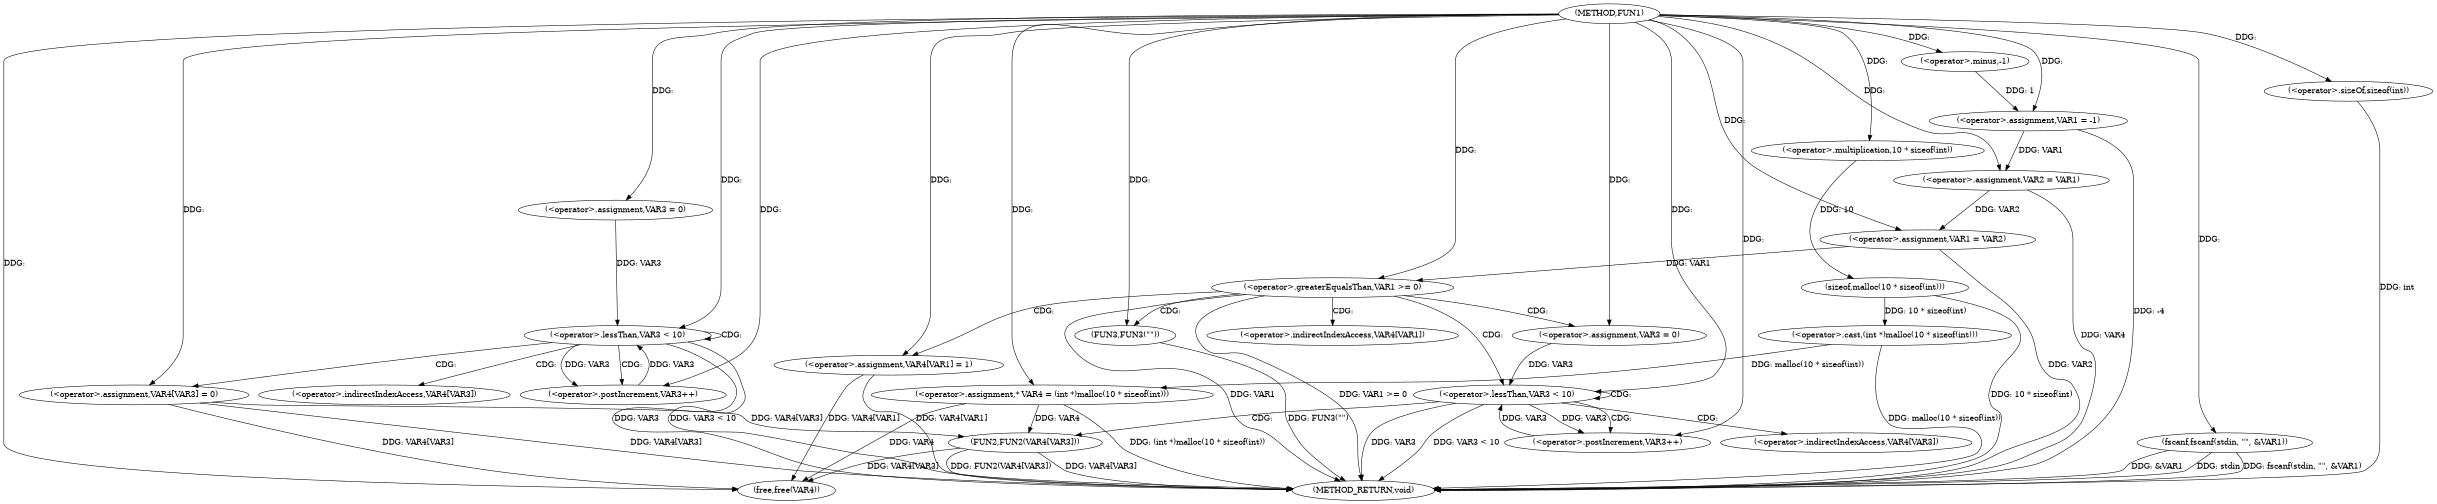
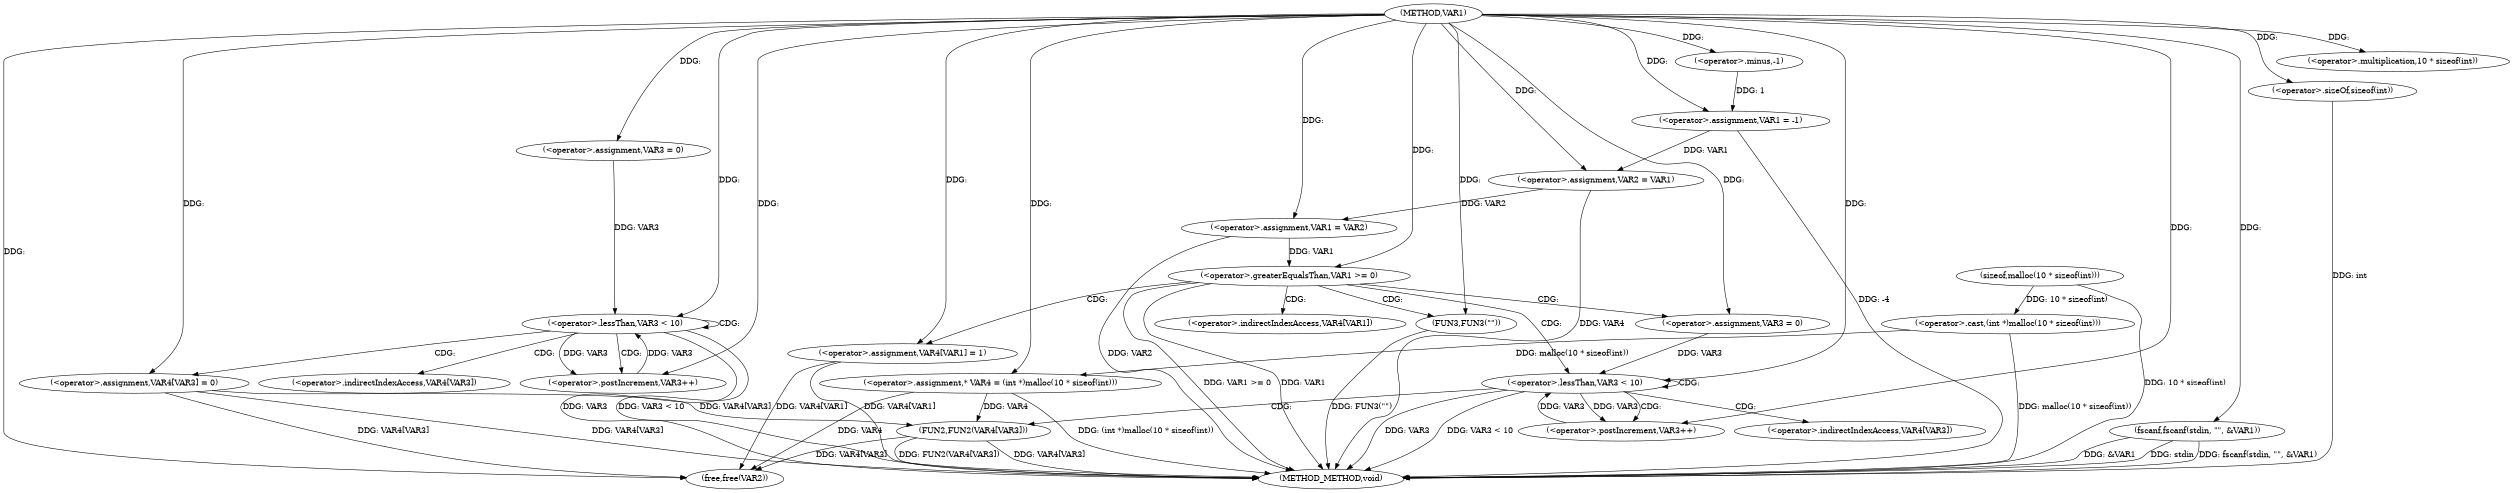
(1609, 14) -> (1433, 14)
(1812, 219) -> none
(787, 491) -> (735, 479)
(1363, 491) -> (1331, 479)
